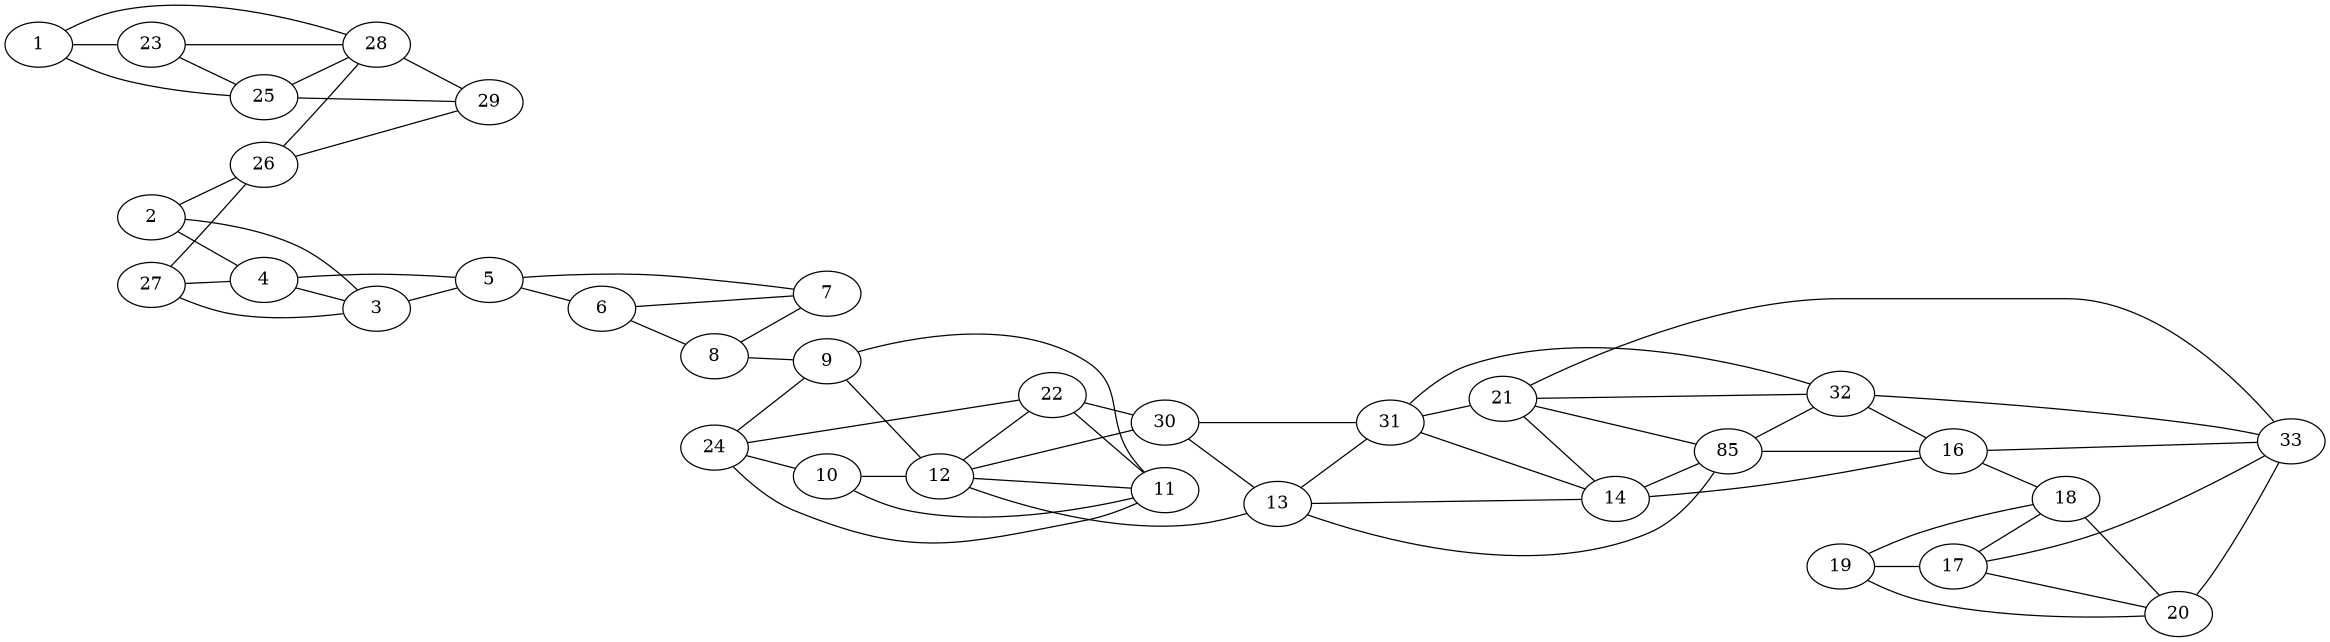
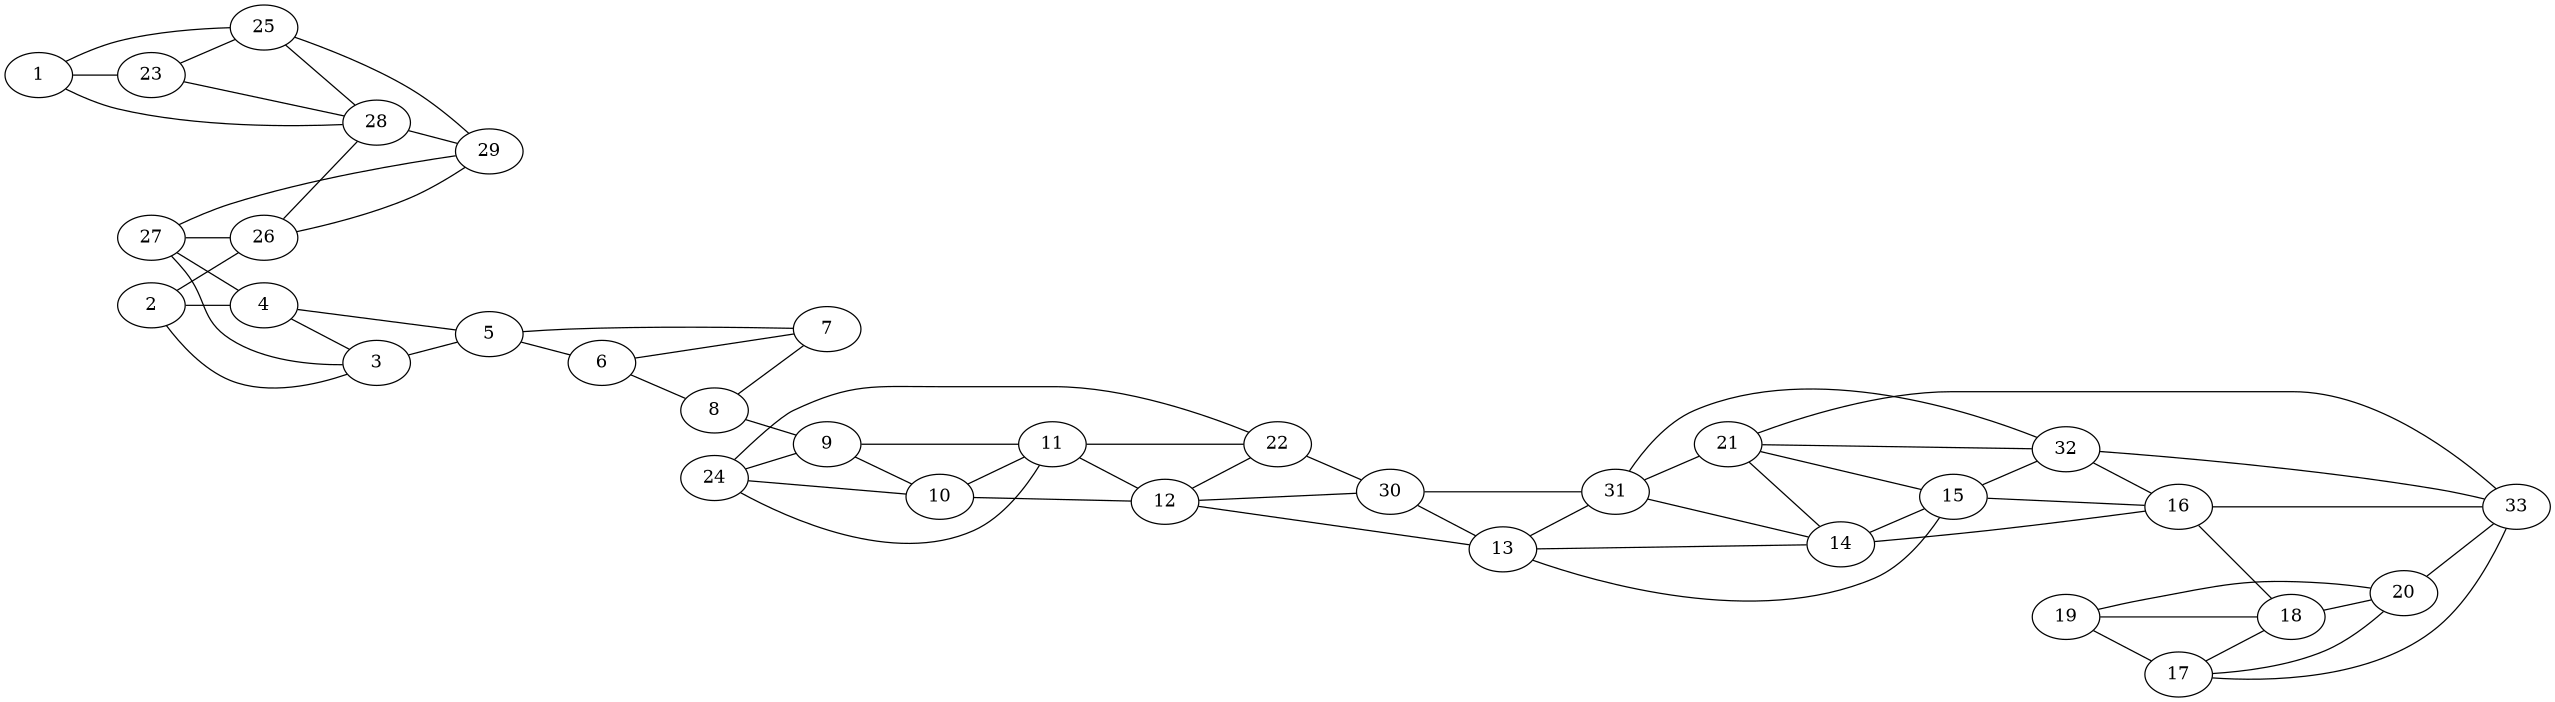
none -> (301, 185)
(878, 413) -> (883, 470)
(1728, 451) -> (1953, 497)
